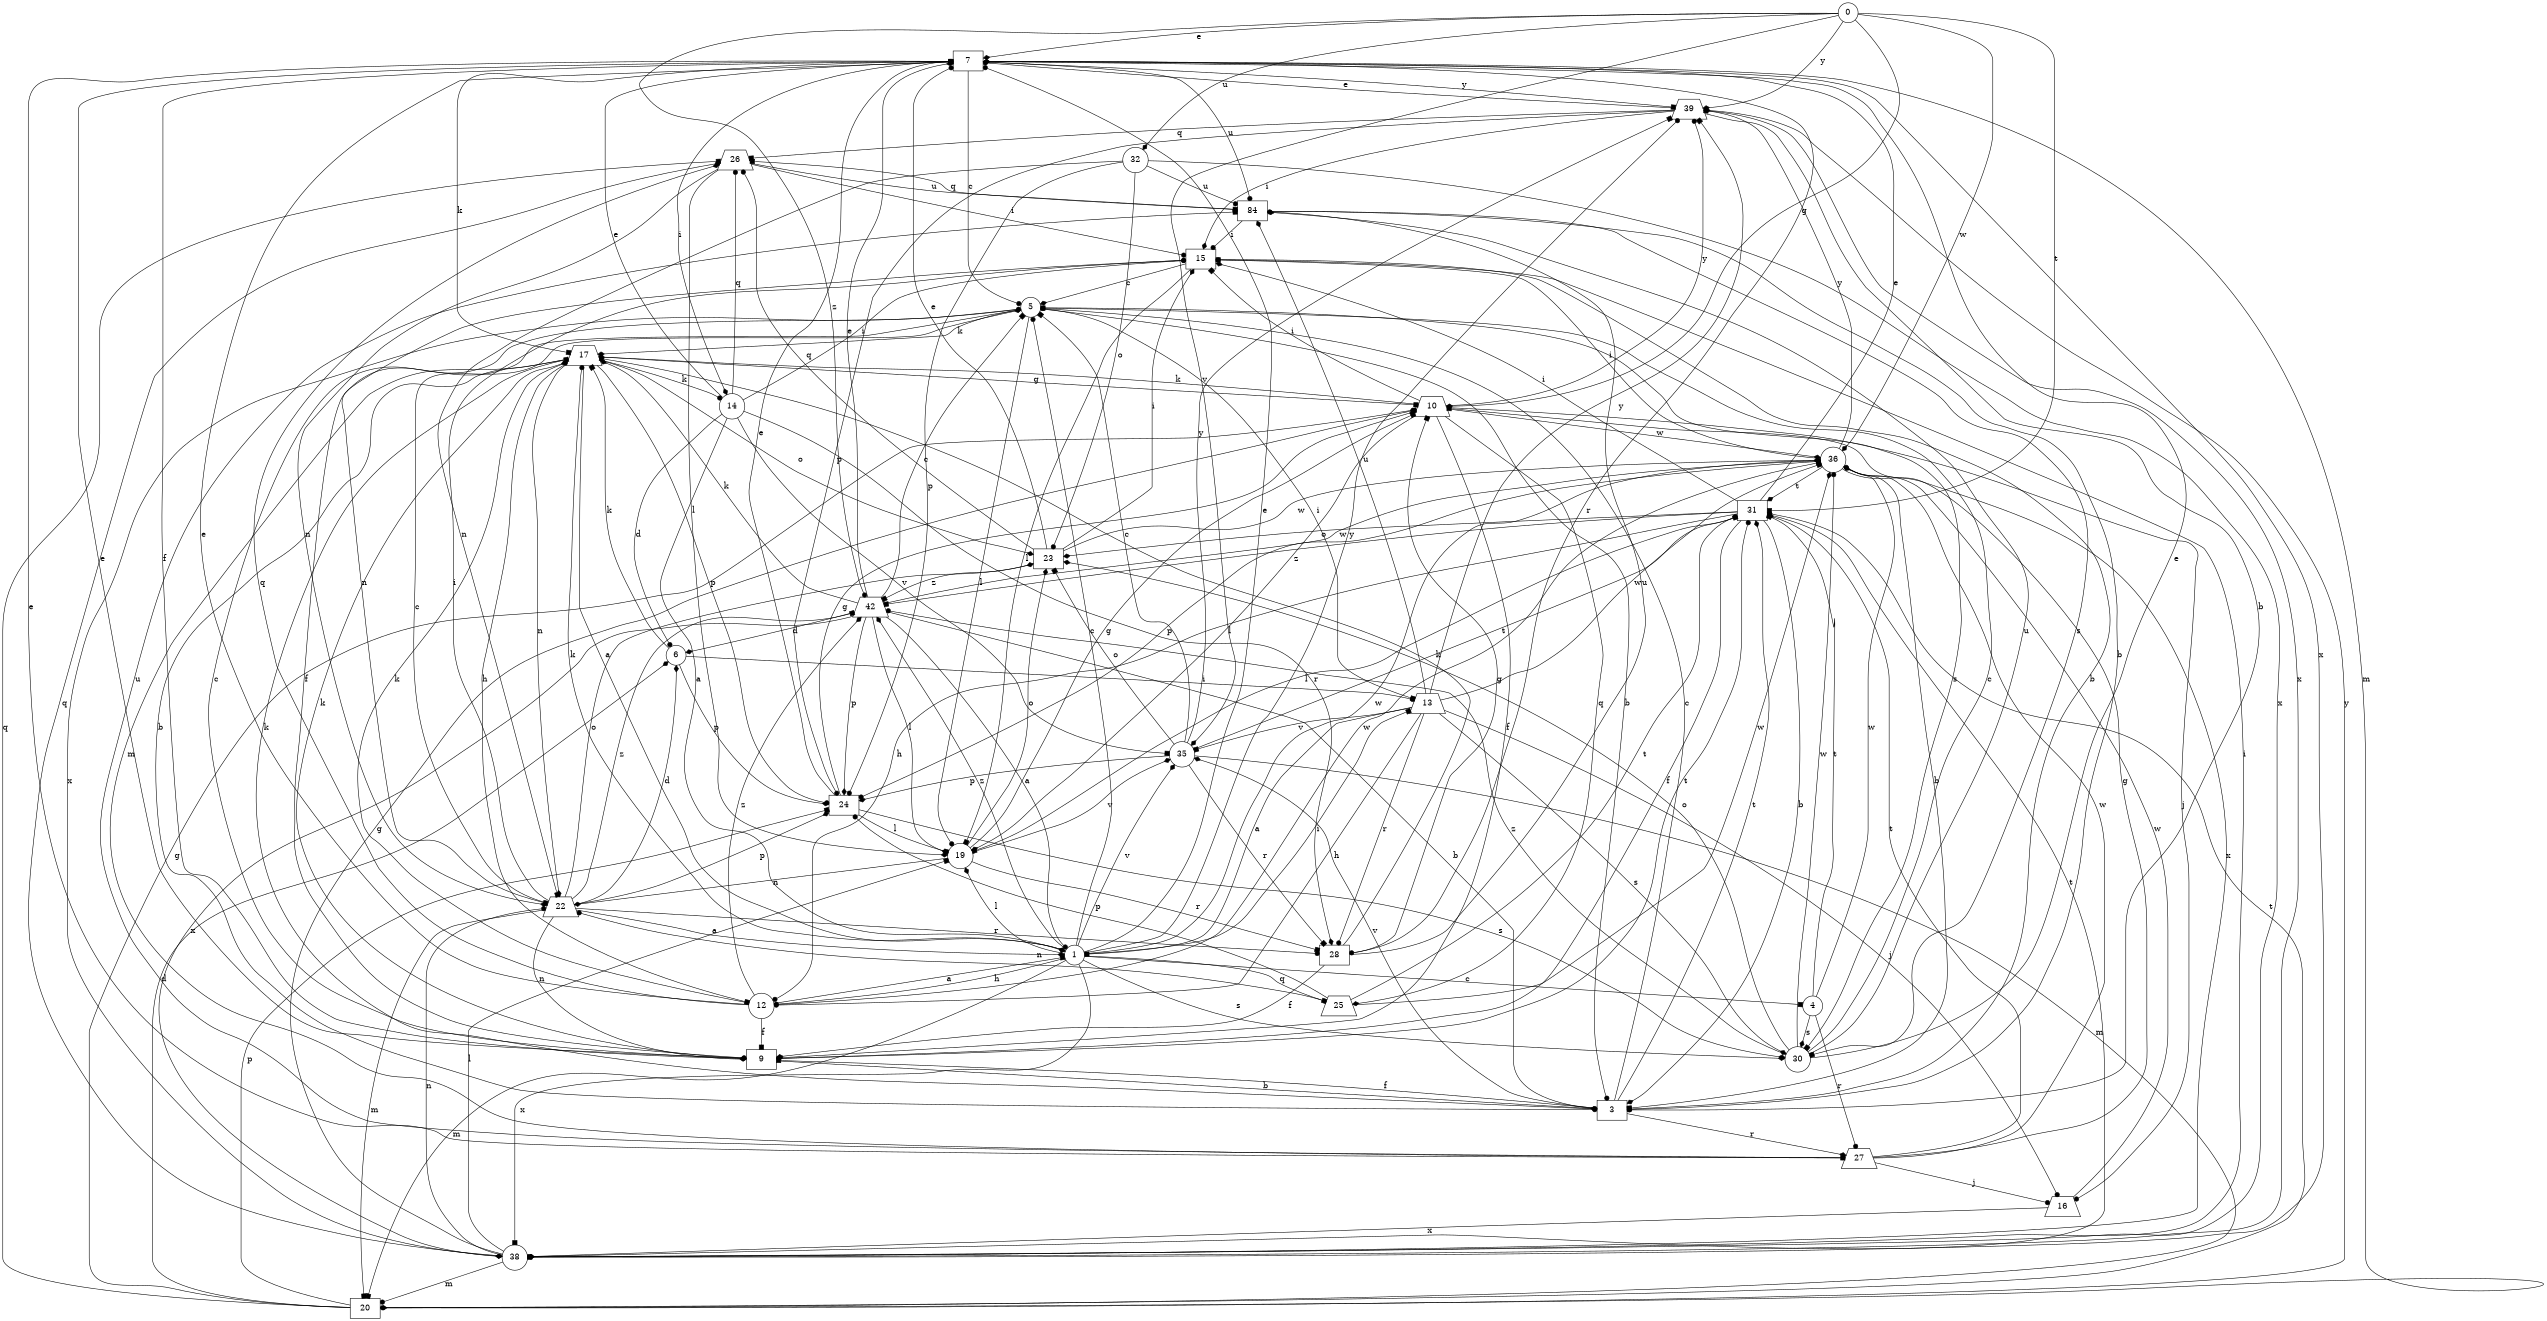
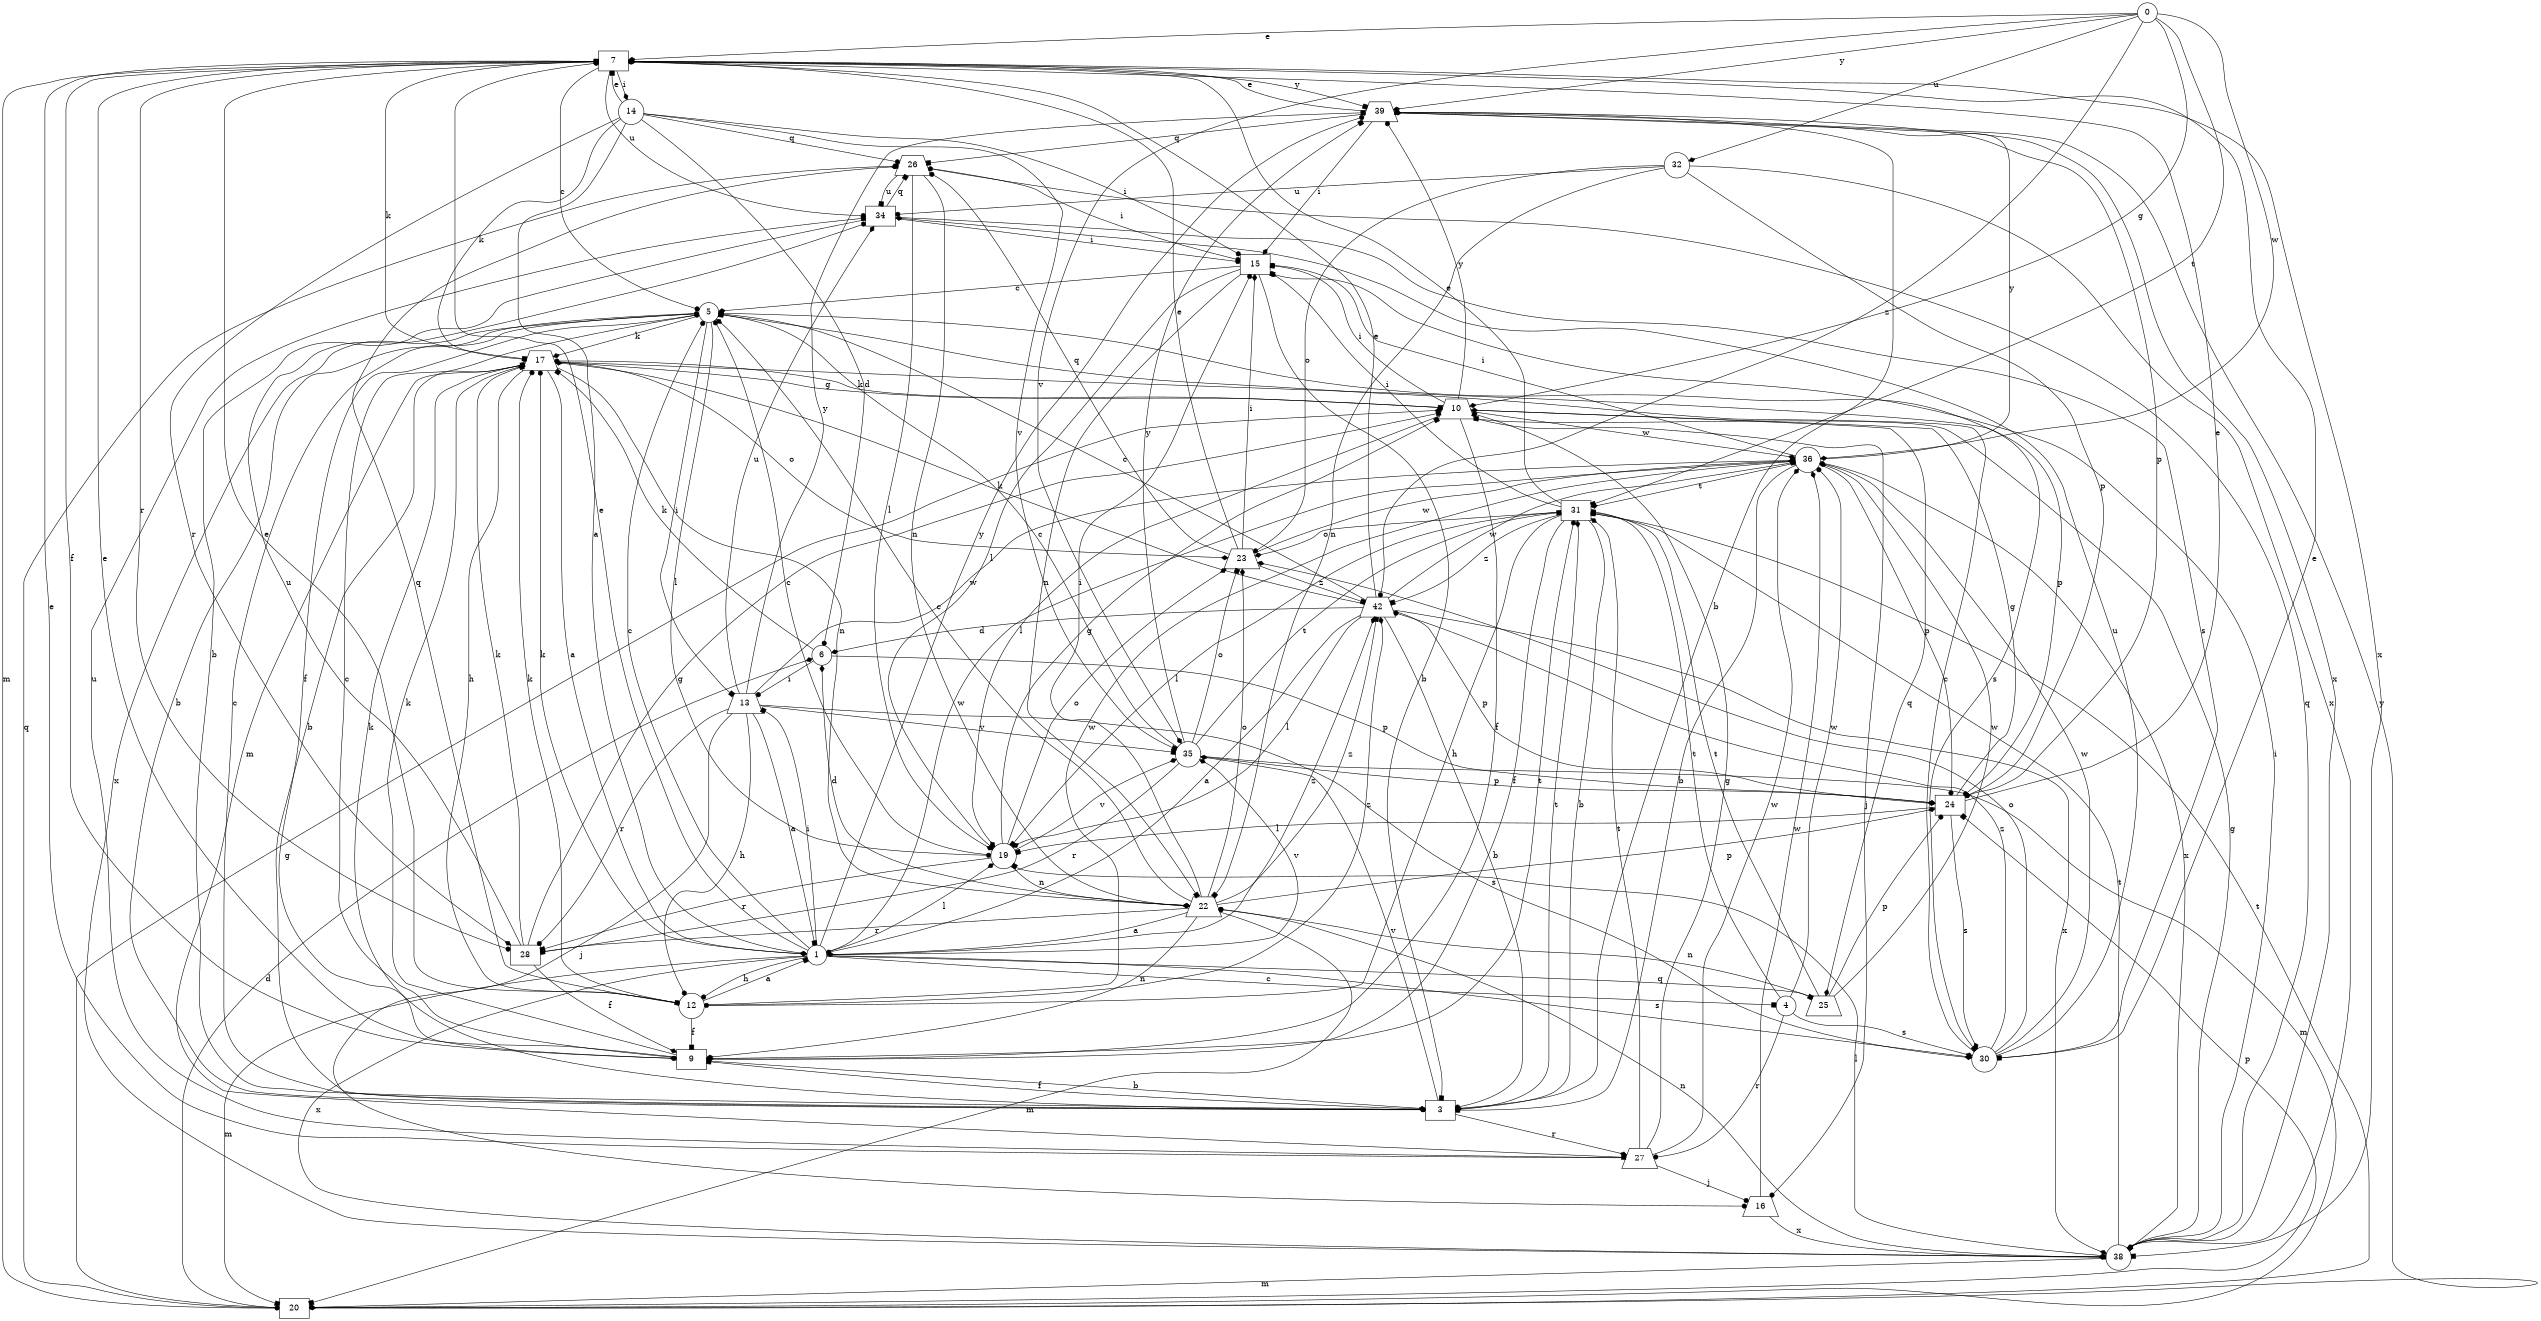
(1252, 211) -> (881, 216)
(660, 376) -> (486, 228)
(1048, 559) -> (1242, 559)
none -> (796, 632)
